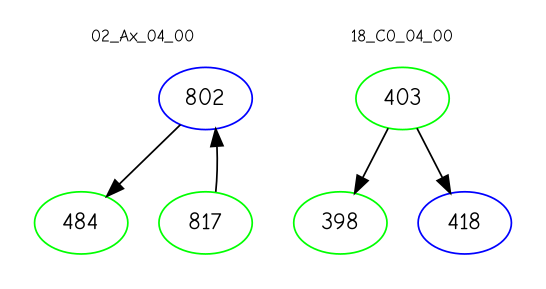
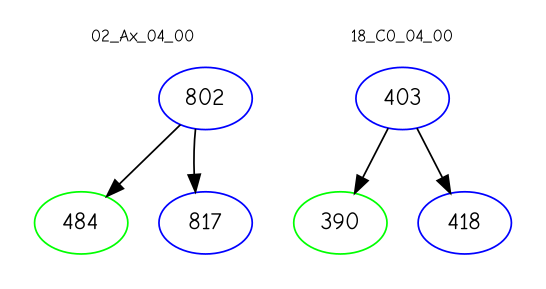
(403, 98) -> (403, 98)
(217, 169) -> (194, 152)
(206, 223) -> (206, 223)
(340, 223) -> (340, 223)
